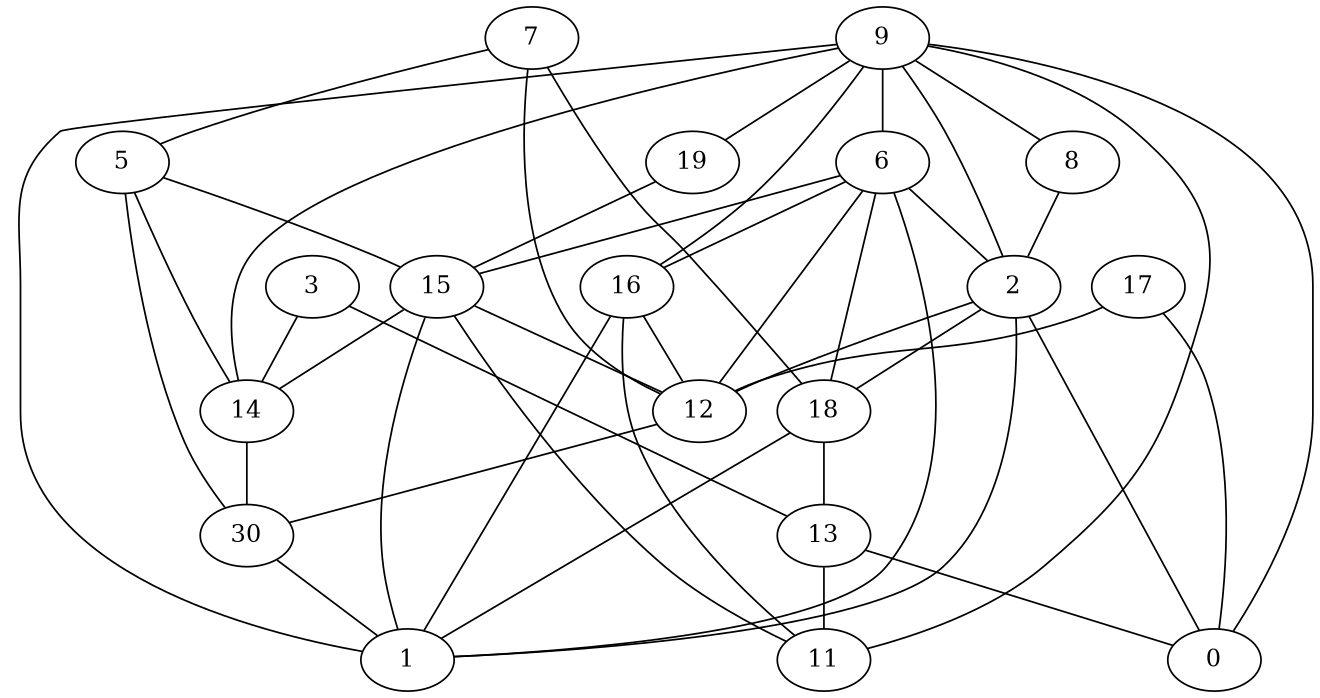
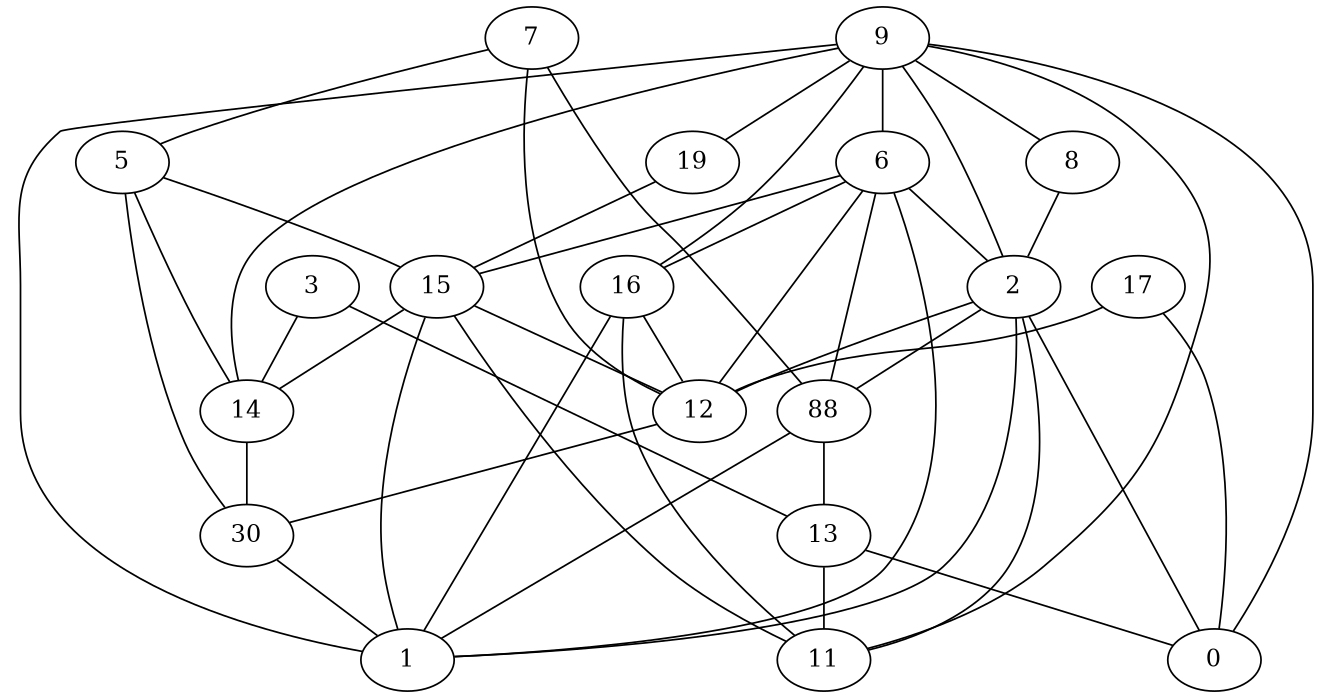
(824, 411) -> (824, 411)
none -> (1027, 526)
